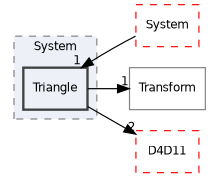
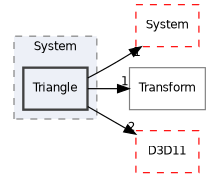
(113, 48) -> (110, 66)
(167, 152) -> (167, 152)
